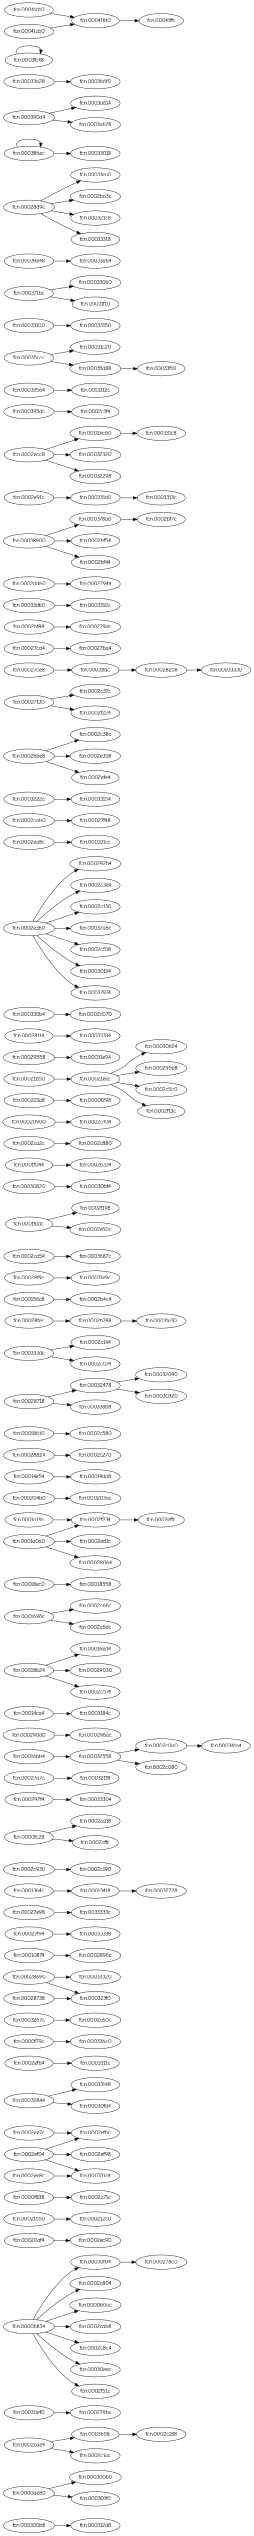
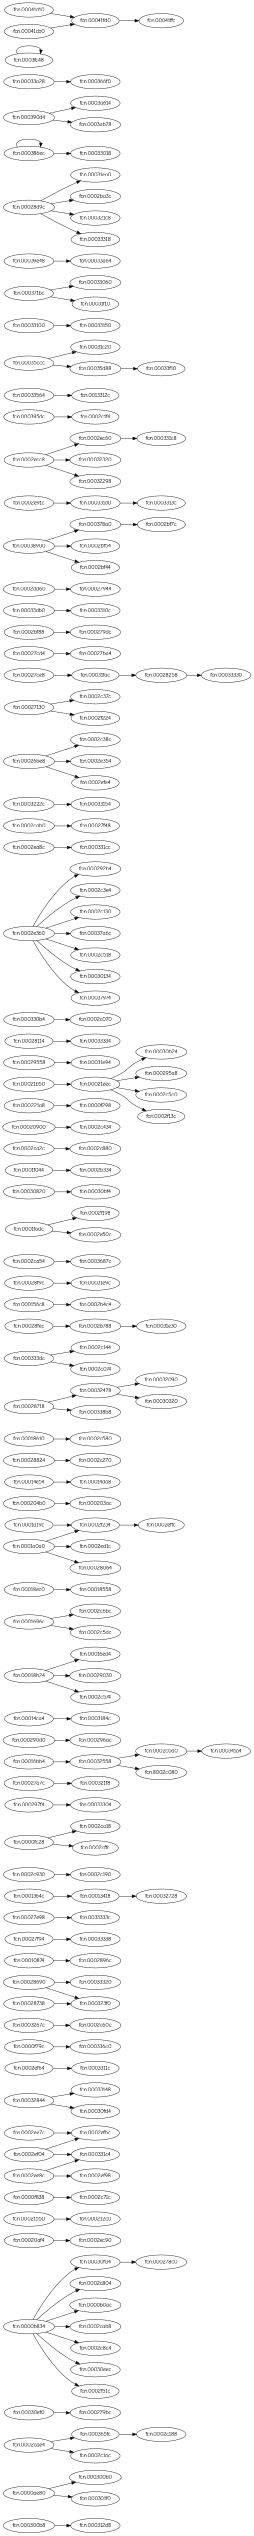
(95, 756) -> (95, 761)
(60, 2154) -> (60, 2176)
